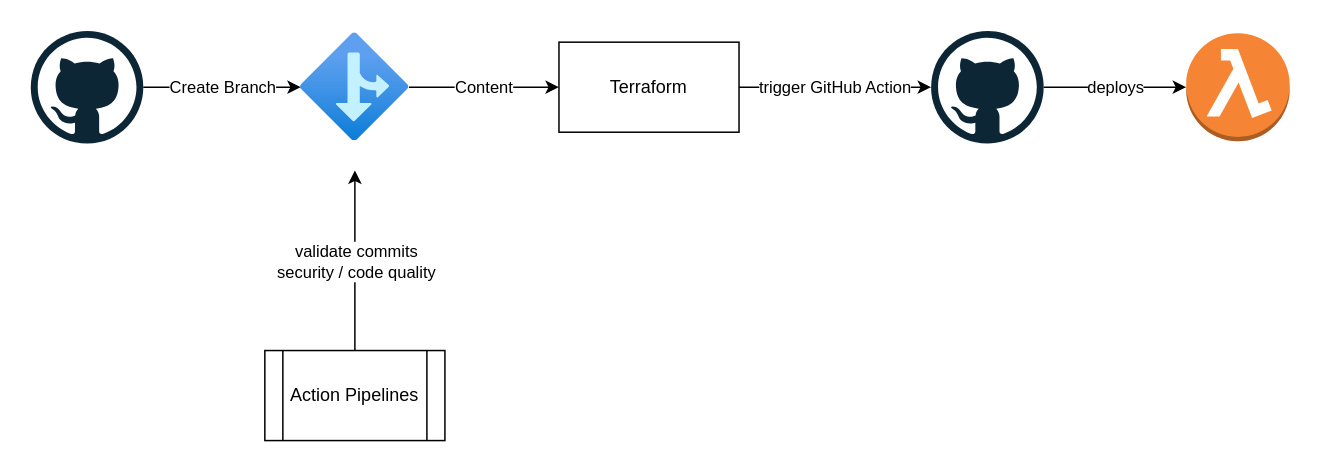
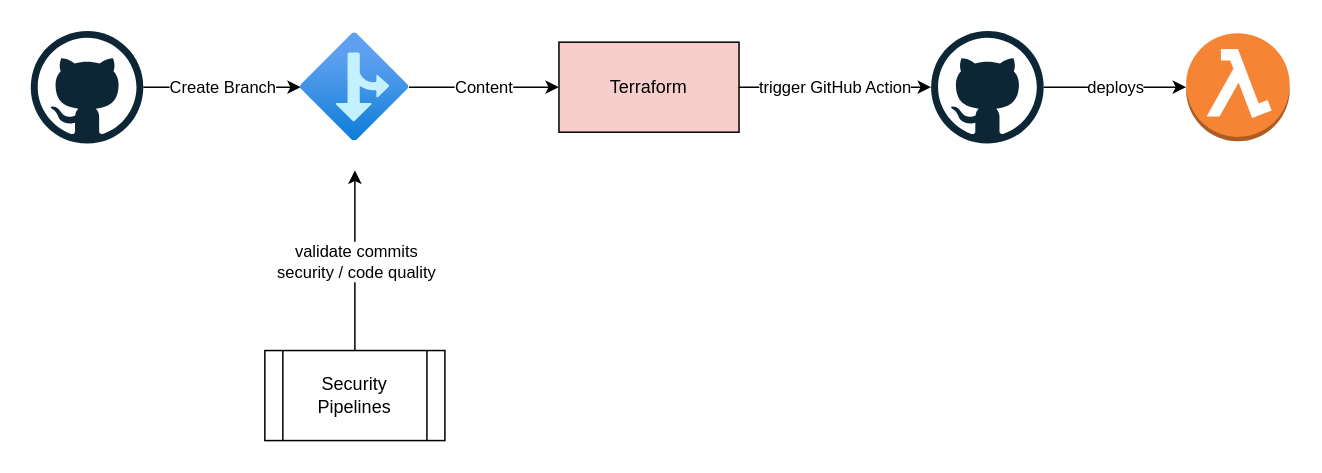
(649, 87) -> (649, 87)
(355, 395) -> (355, 395)
